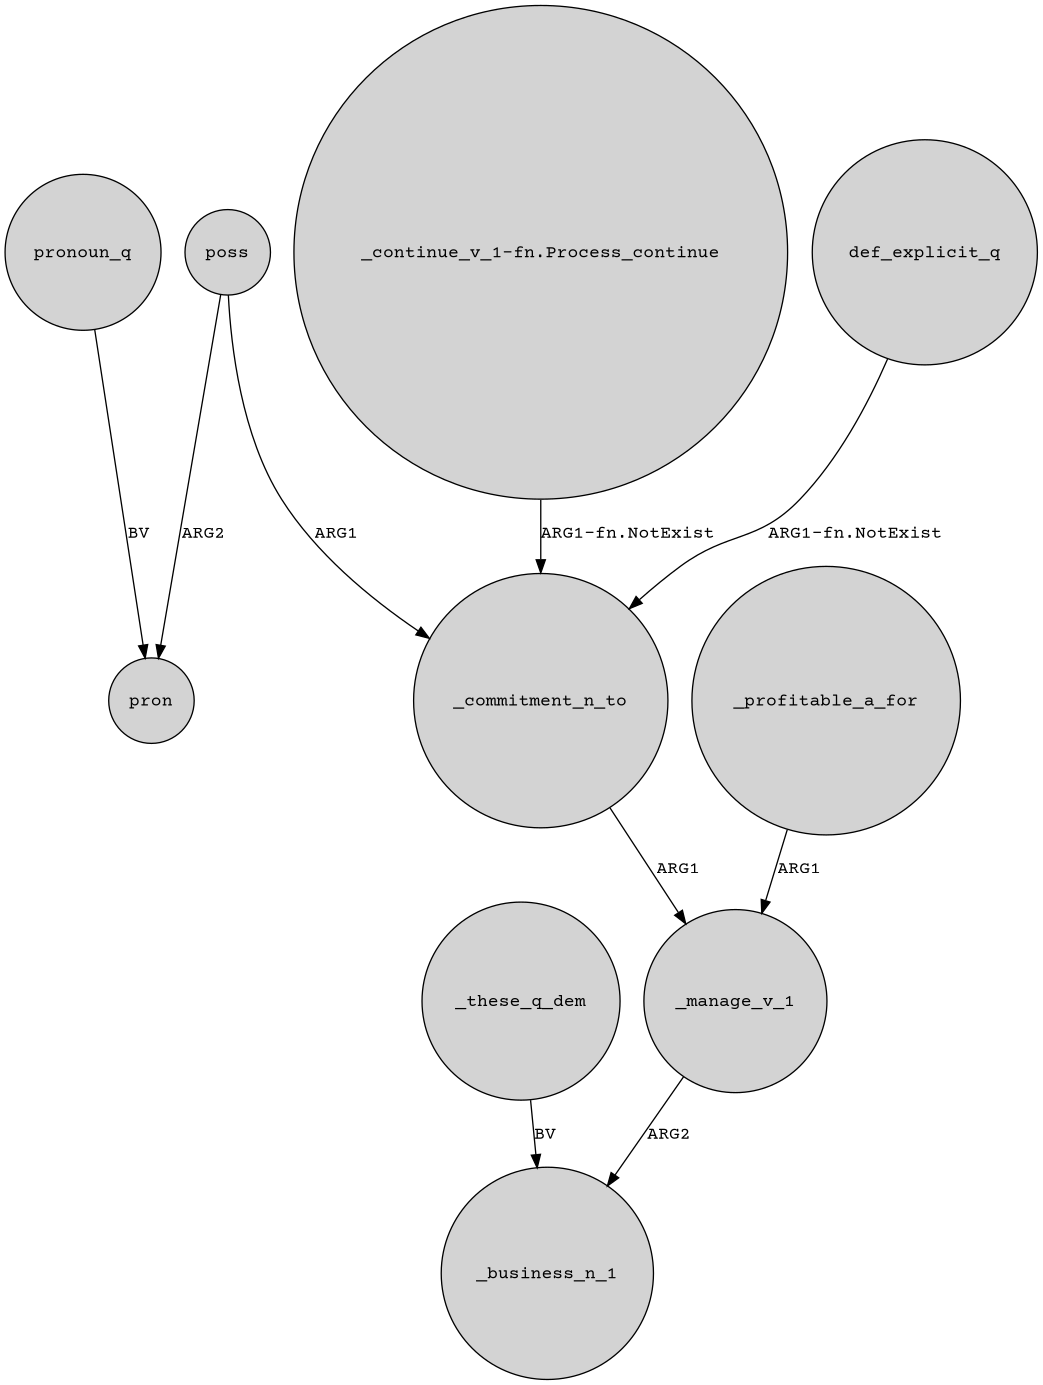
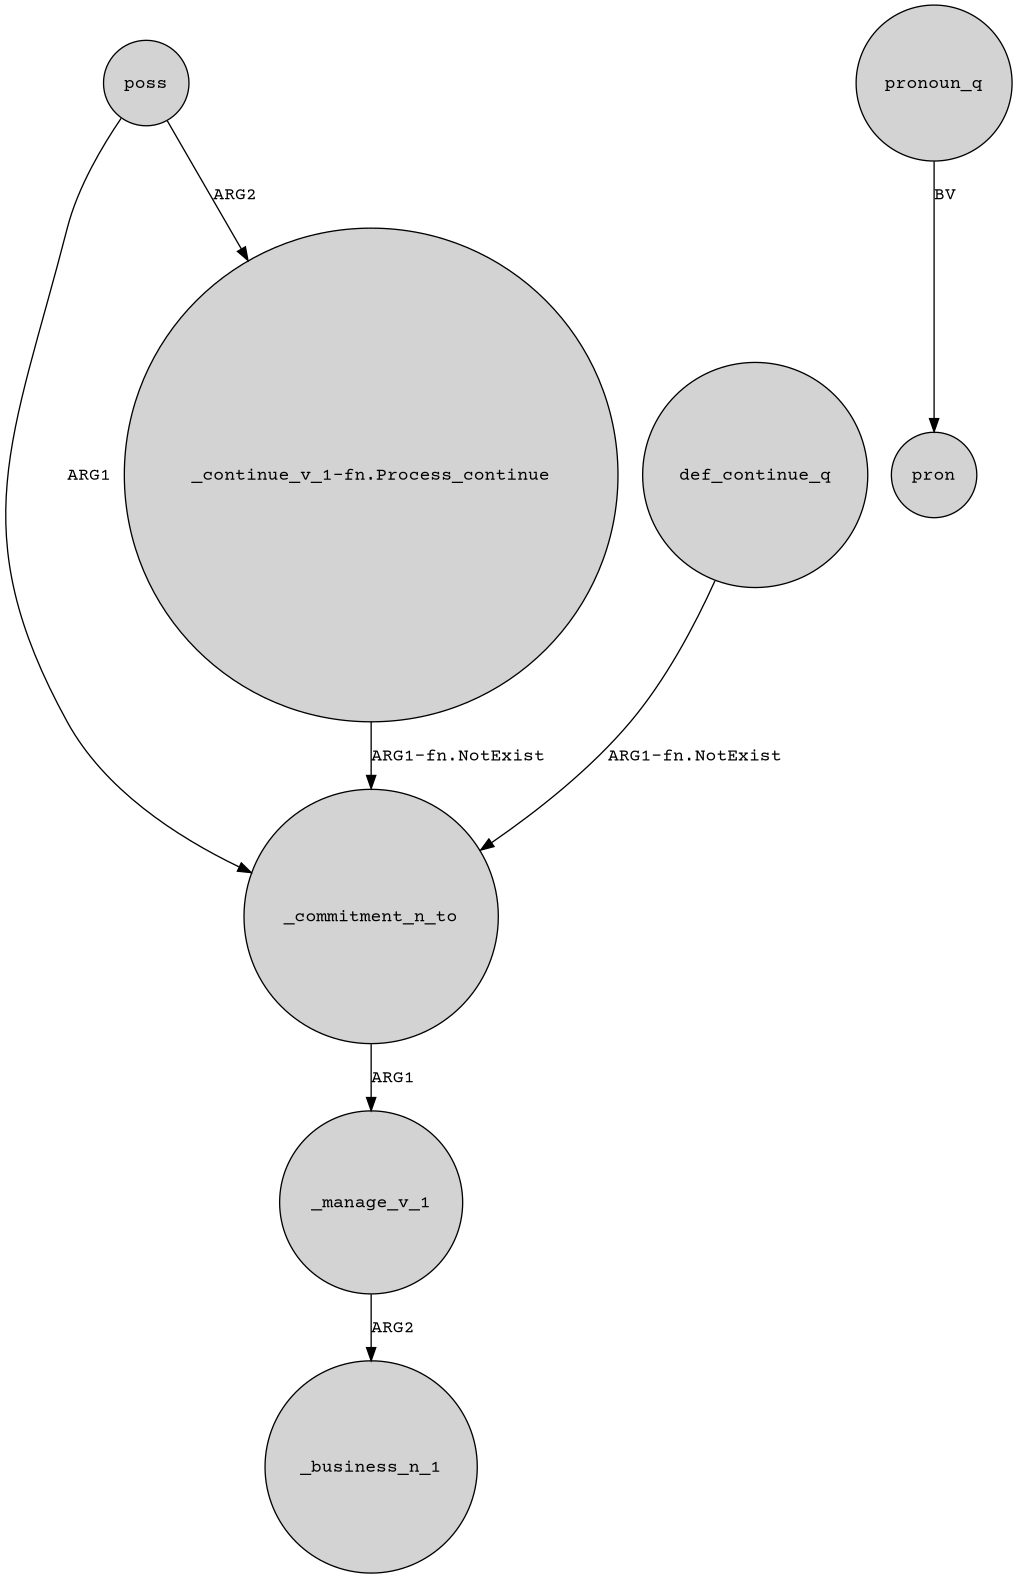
(925, 252) -> (755, 475)
(191, 470) -> (204, 185)
(826, 701) -> none
(521, 1001) -> none
